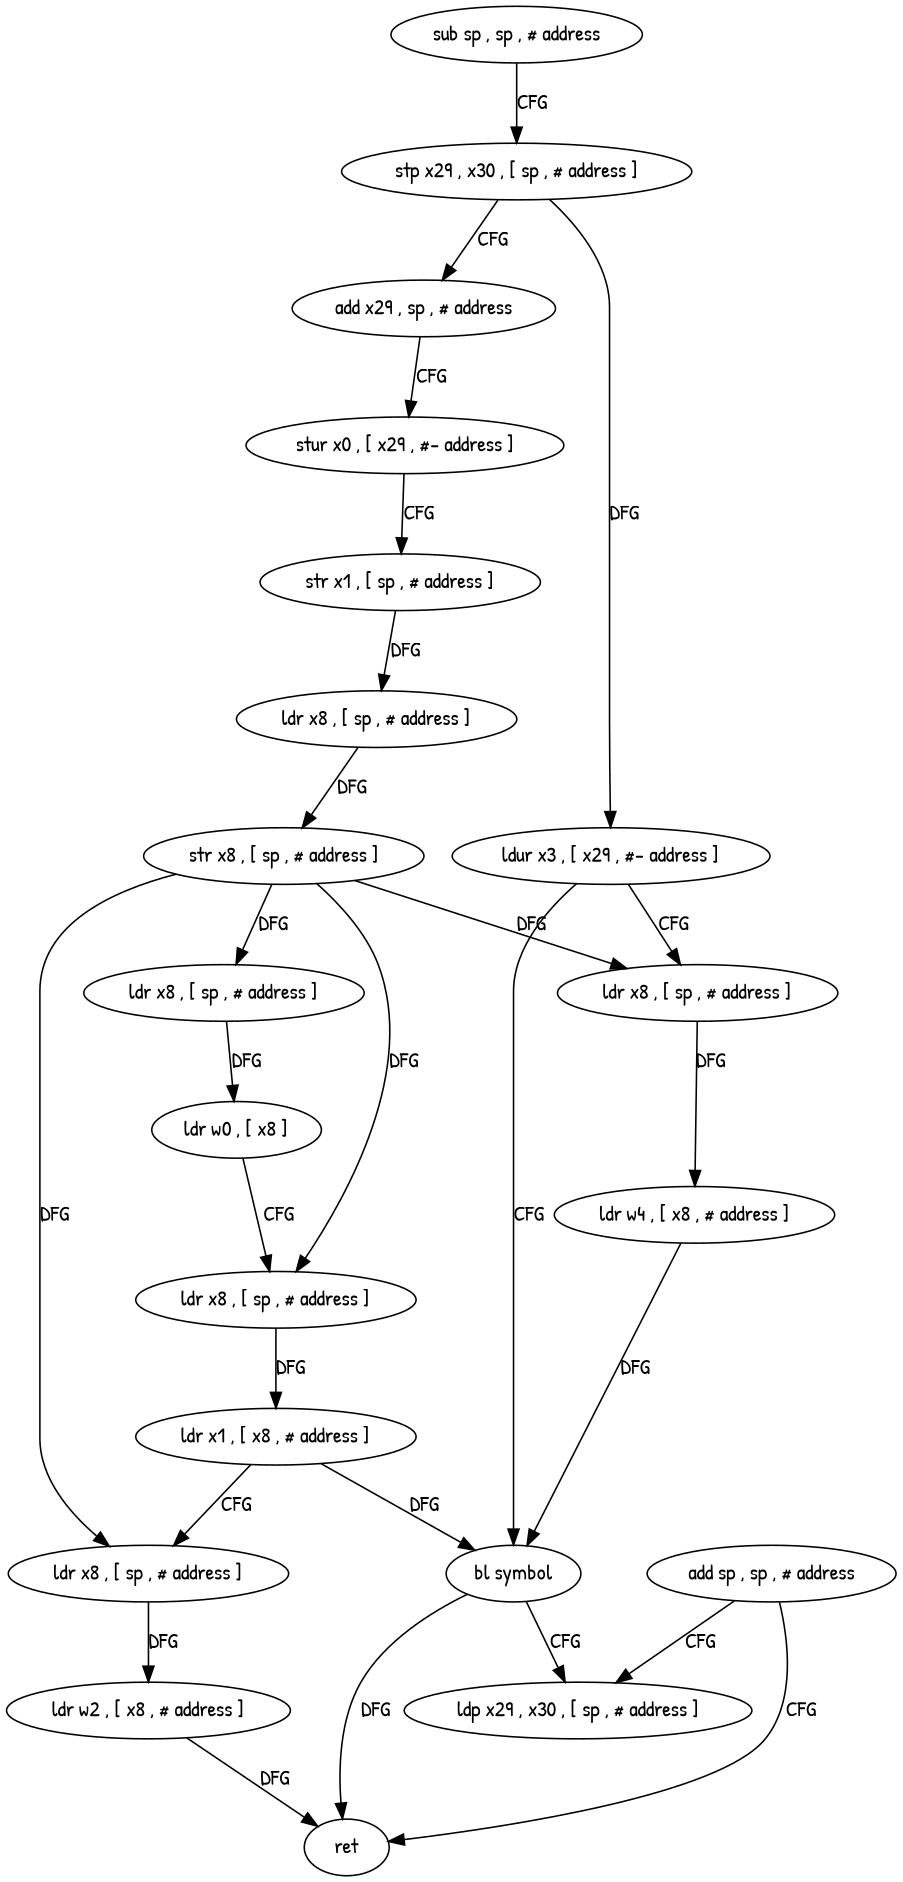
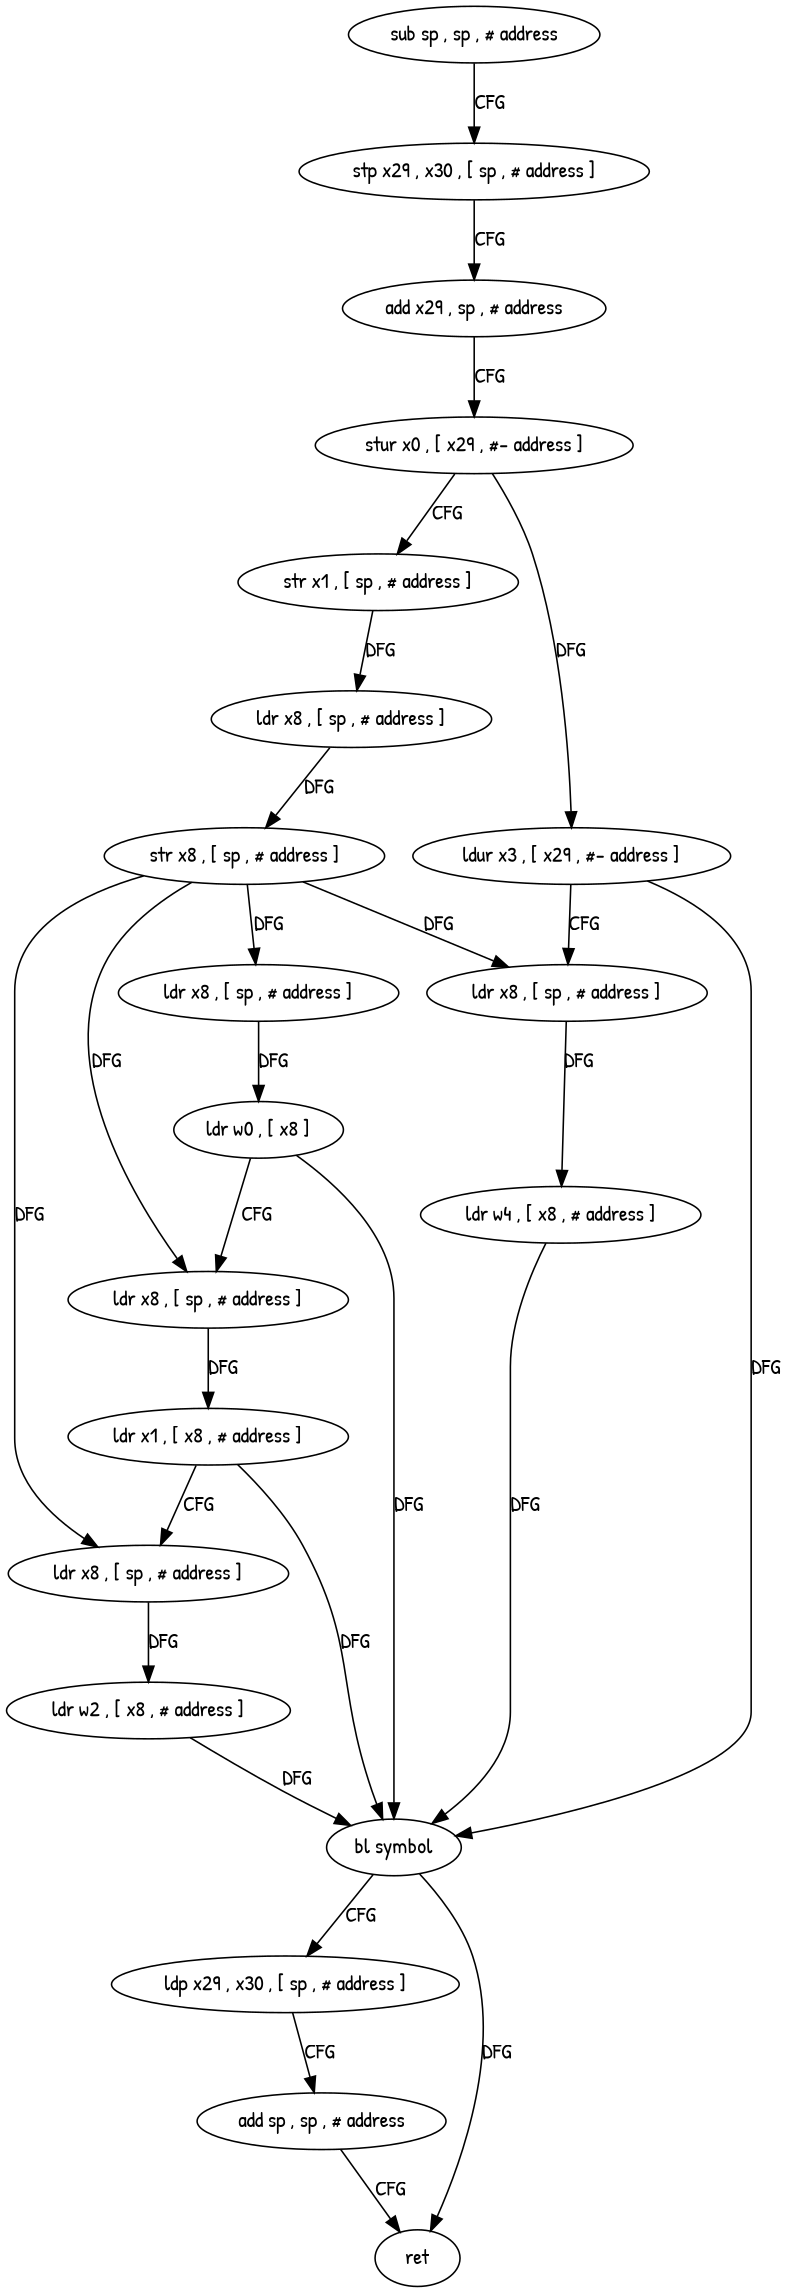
(610, 496) -> (553, 637)
(529, 1215) -> (766, 1368)
none -> (394, 1461)
(682, 1637) -> (301, 2045)
(246, 1778) -> (262, 1780)
